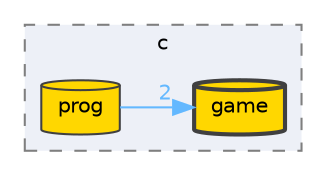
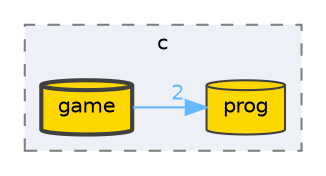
(146, 107) -> (159, 107)
